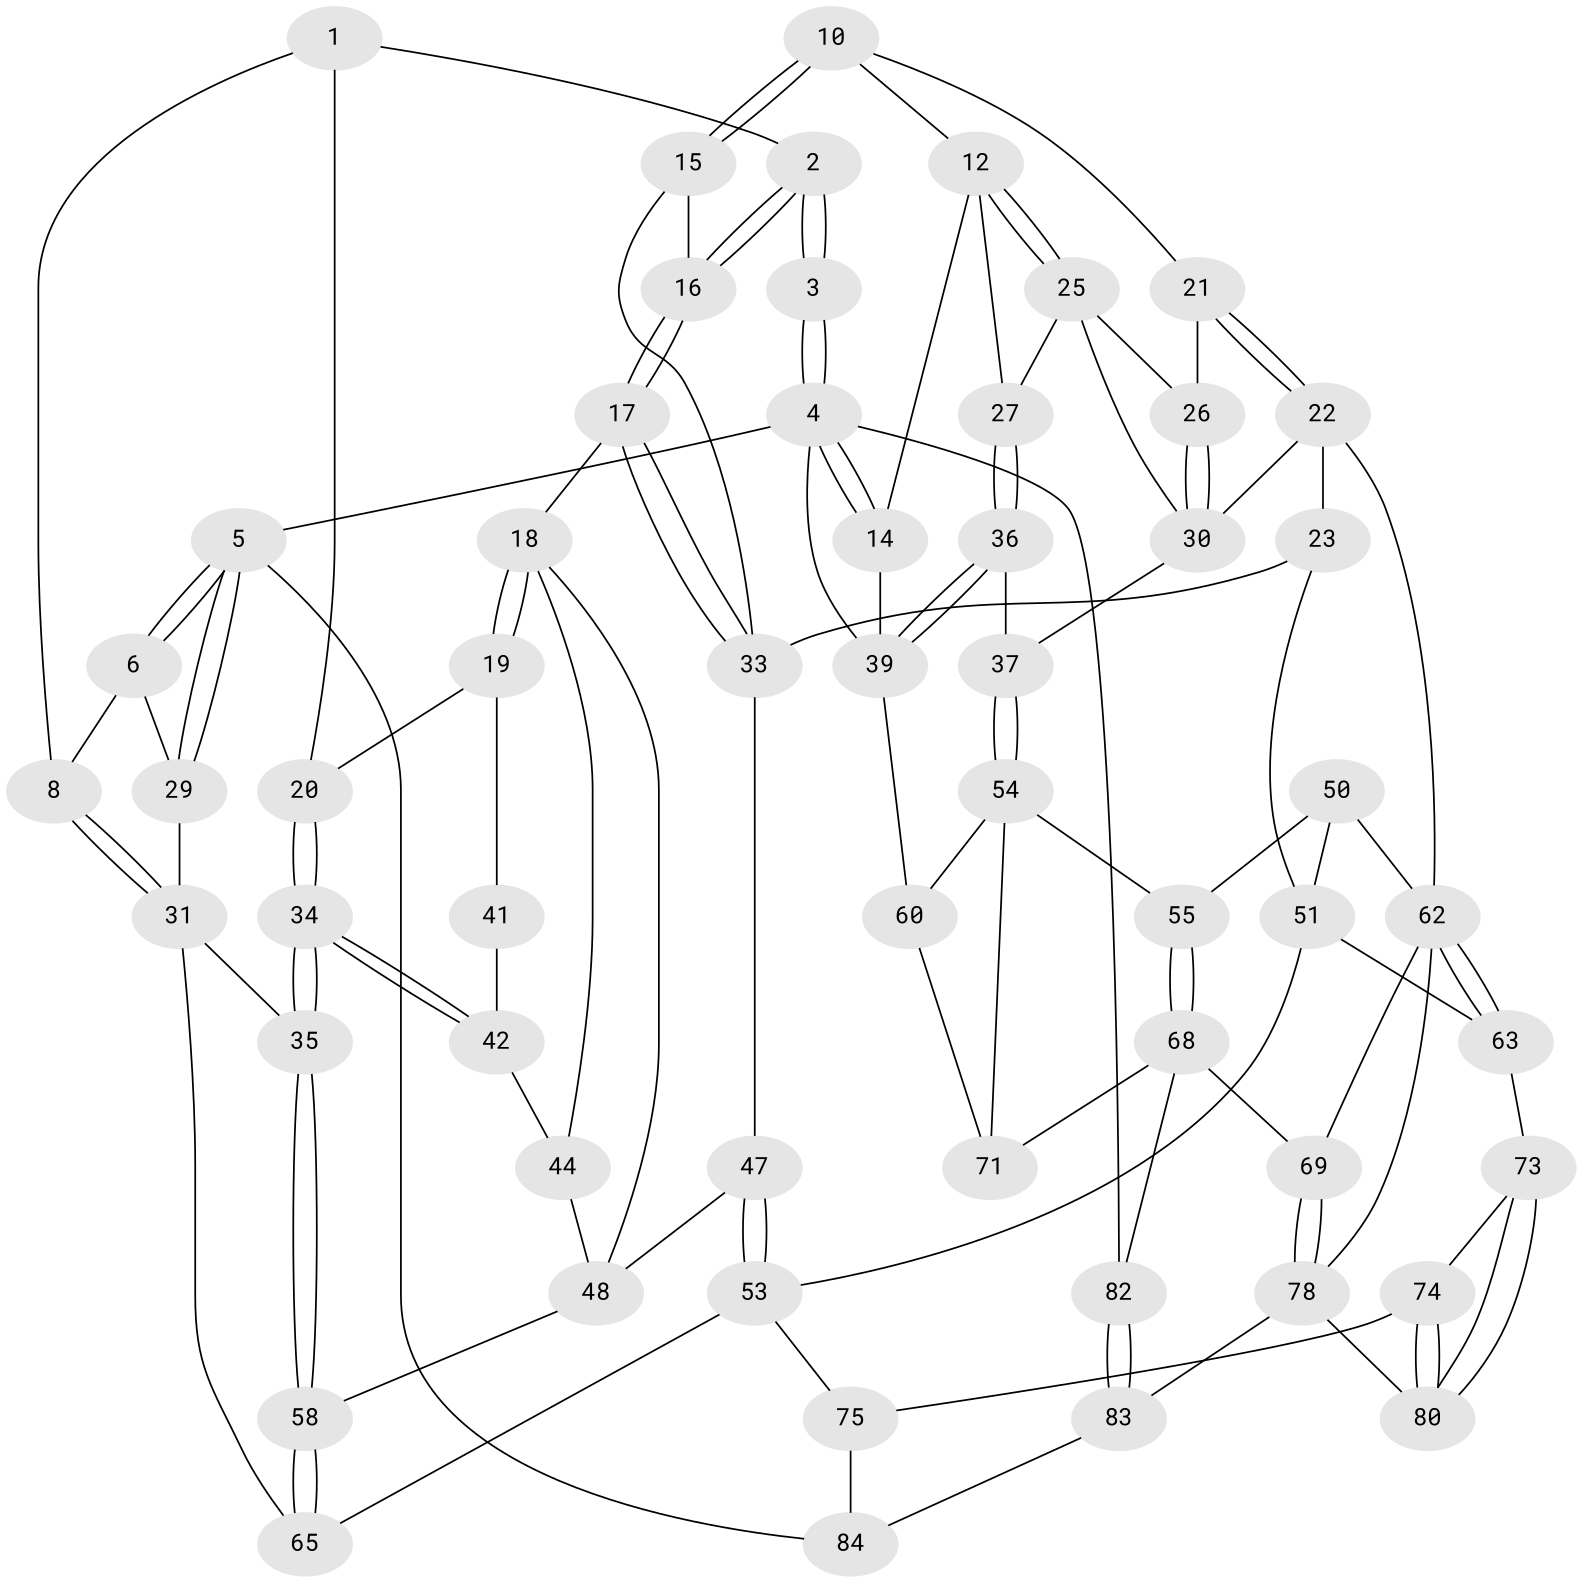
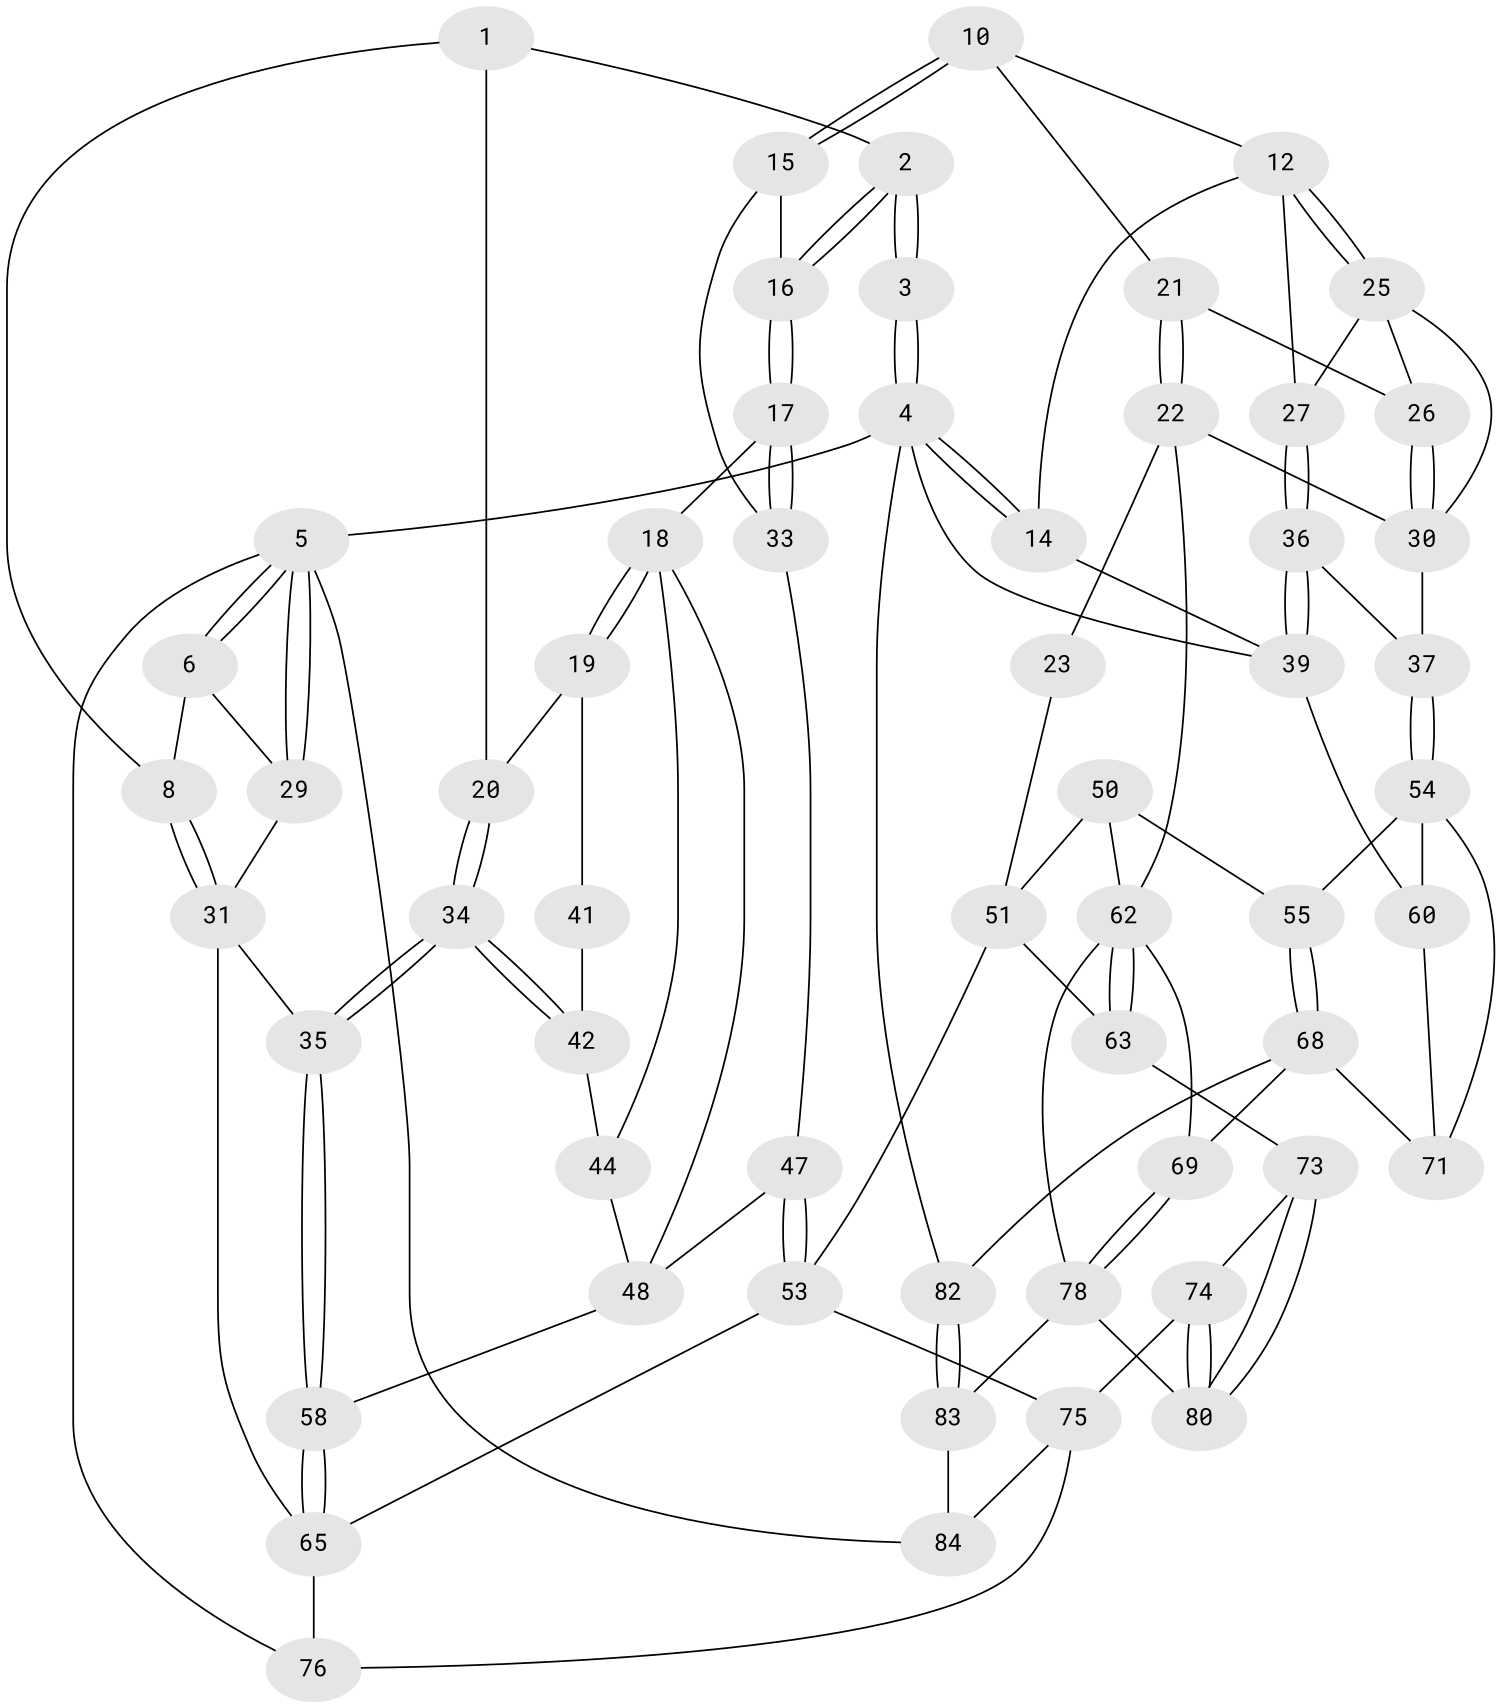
(1039, 603) -> none
none -> (314, 1670)
